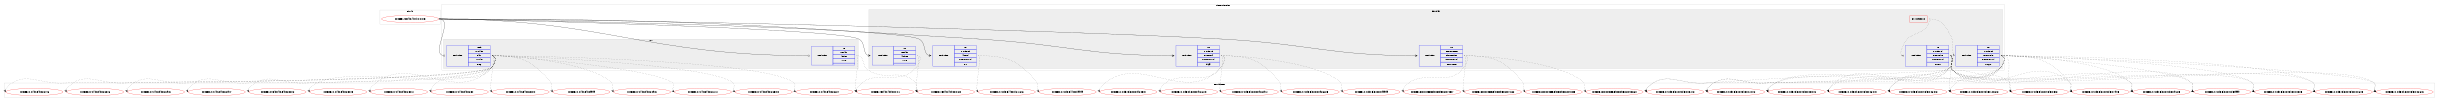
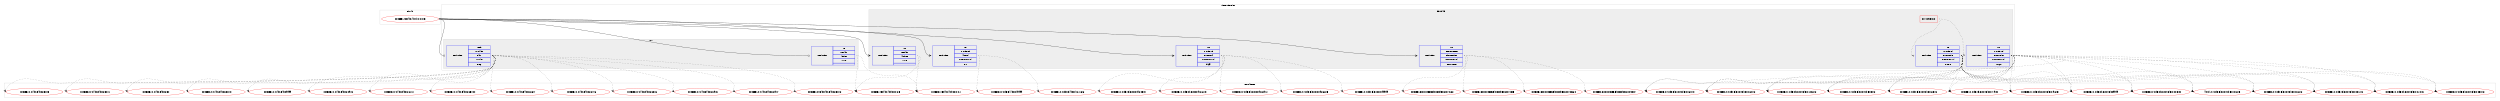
none -> (1918, 92)
(2344, 92) -> (2222, 92)
